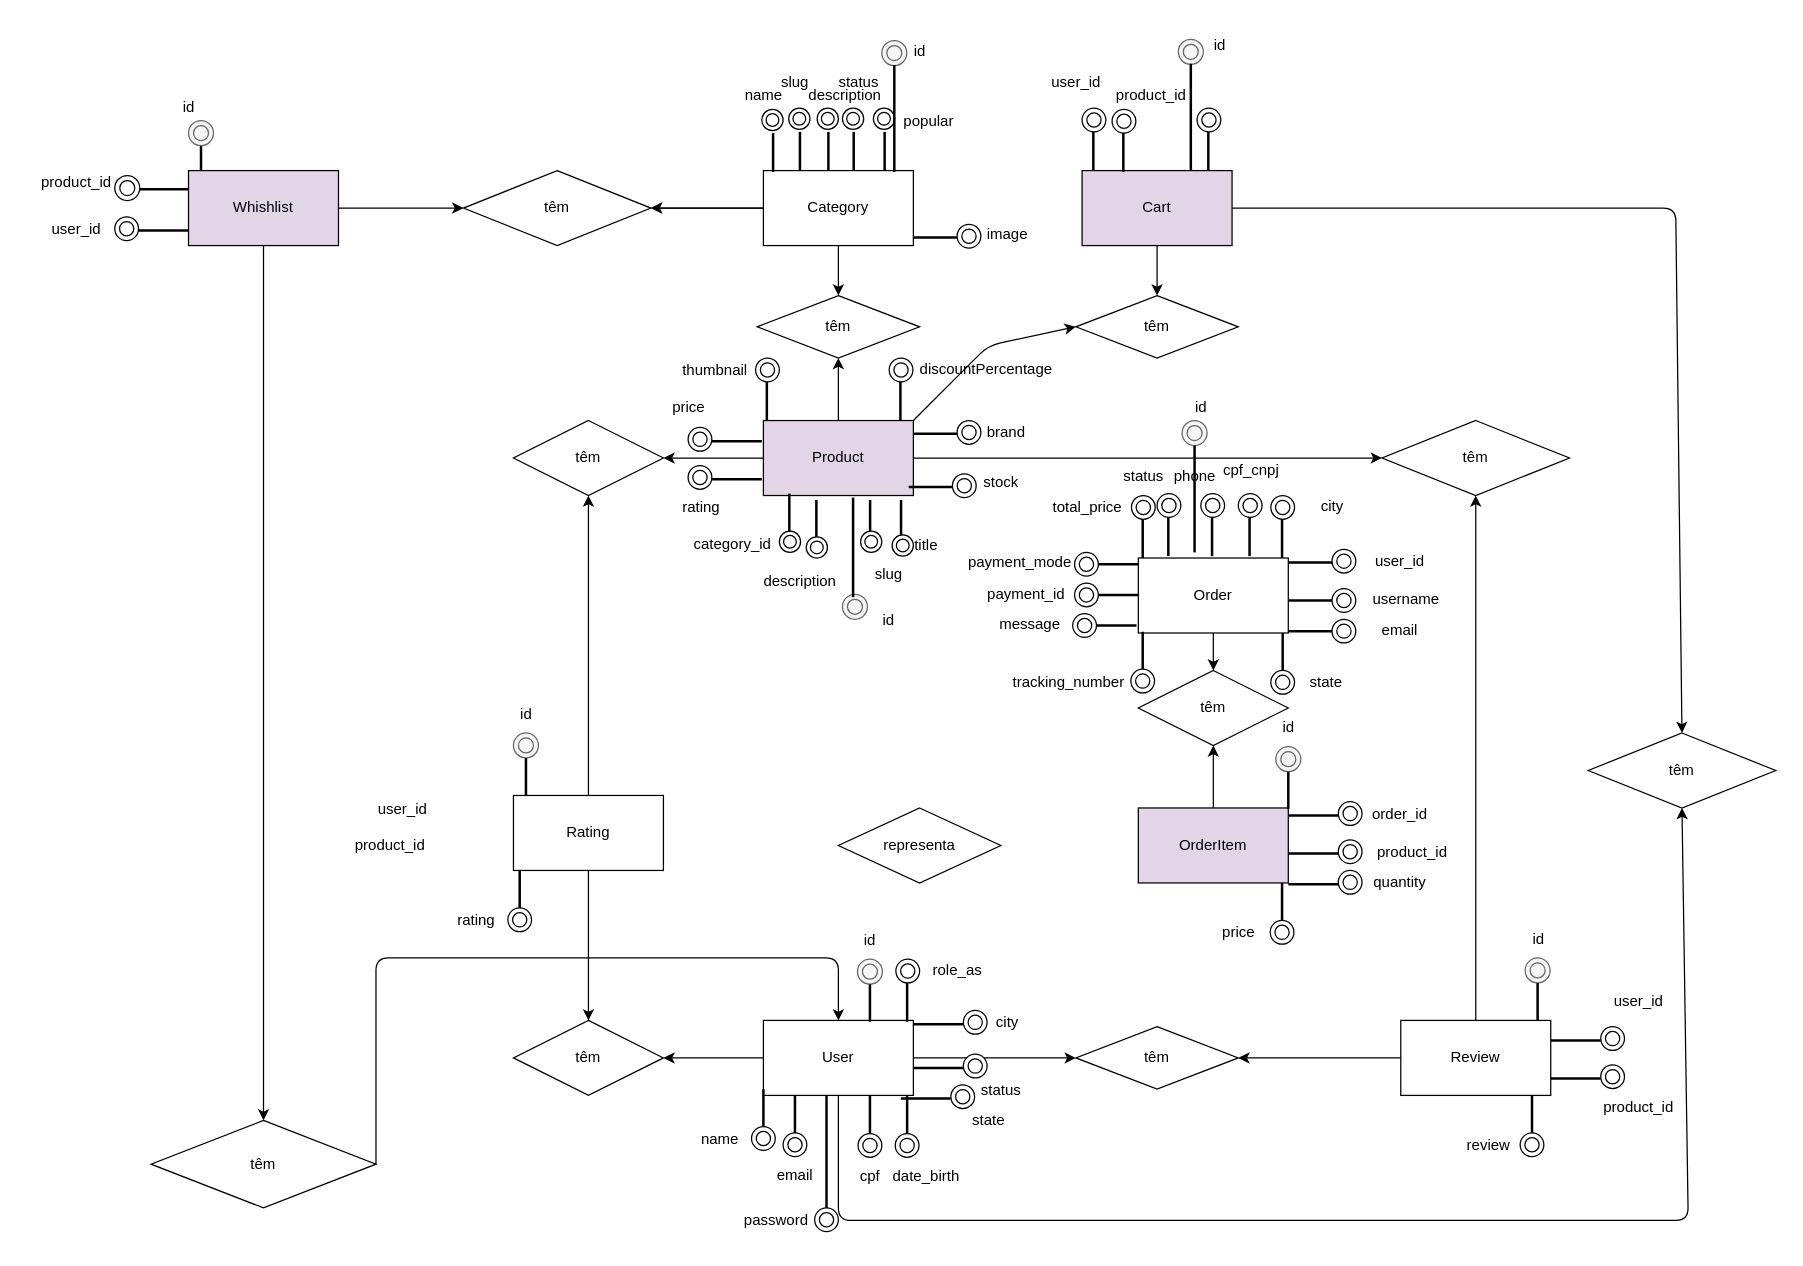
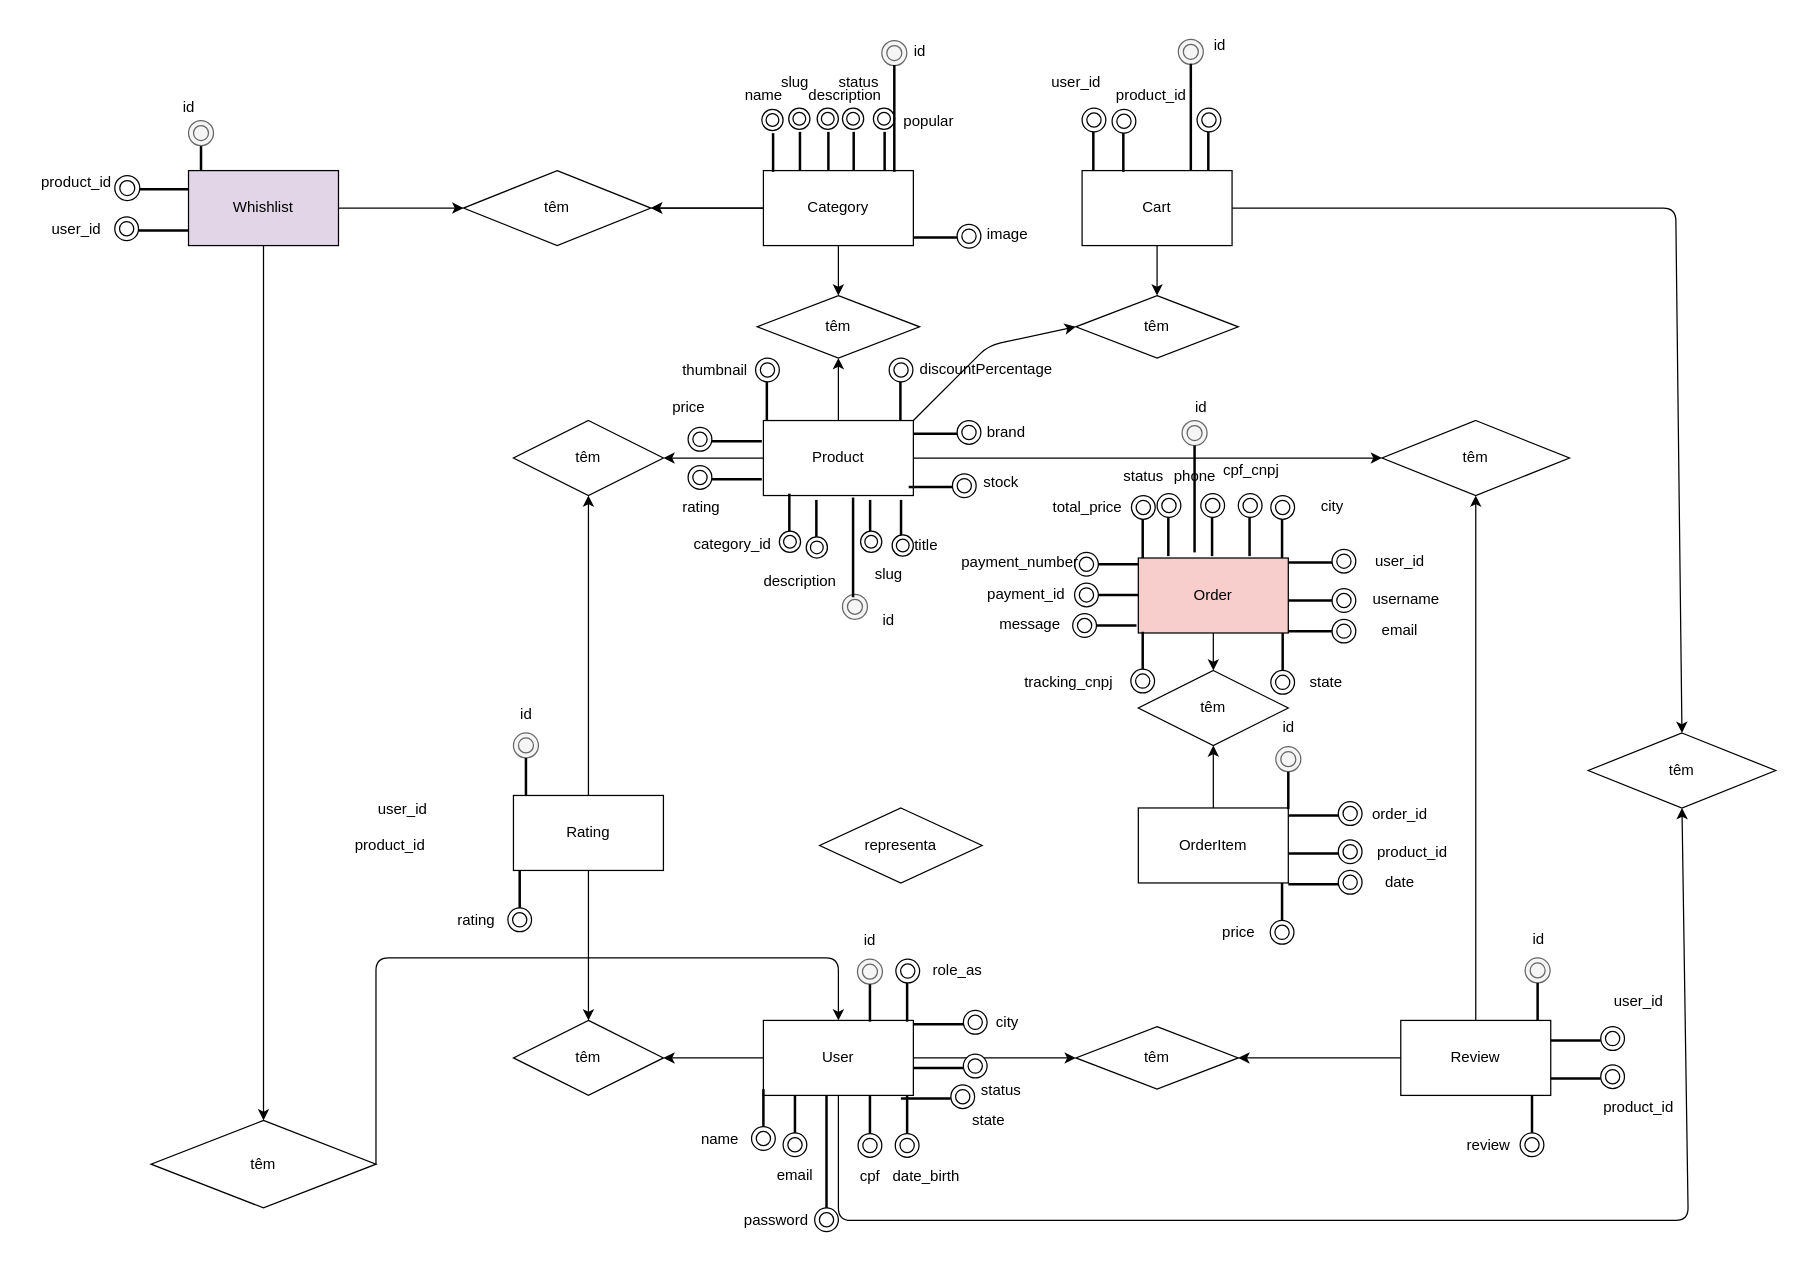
(1157, 208) -> (1157, 208)
(838, 458) -> (838, 458)
(1020, 563) -> (1020, 563)
(1213, 596) -> (1213, 596)
(1069, 683) -> (1069, 683)
(919, 846) -> (901, 846)
(1213, 846) -> (1213, 846)
(1400, 883) -> (1400, 883)
